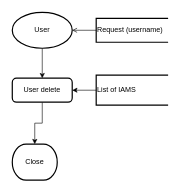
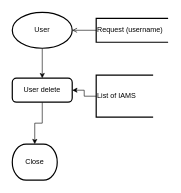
(132, 90) -> (125, 96)
